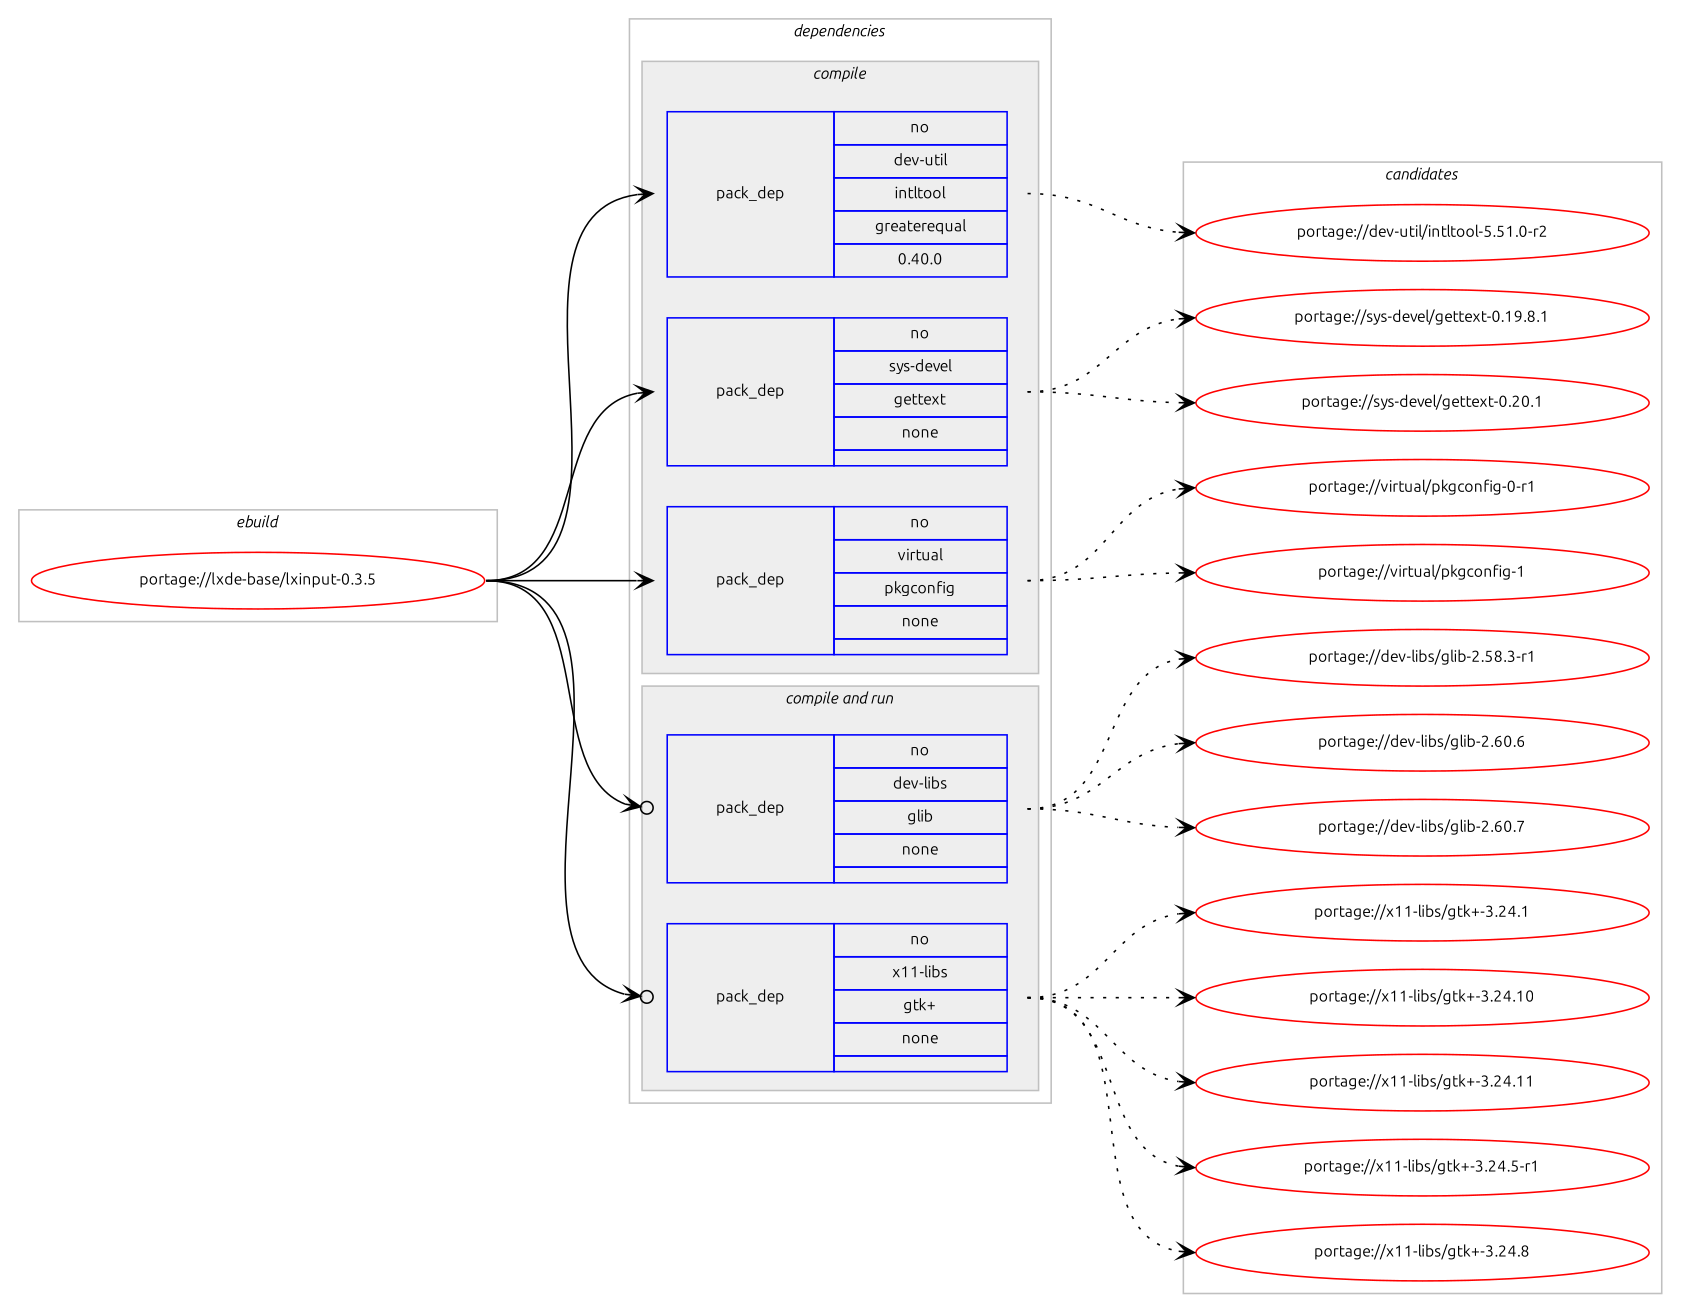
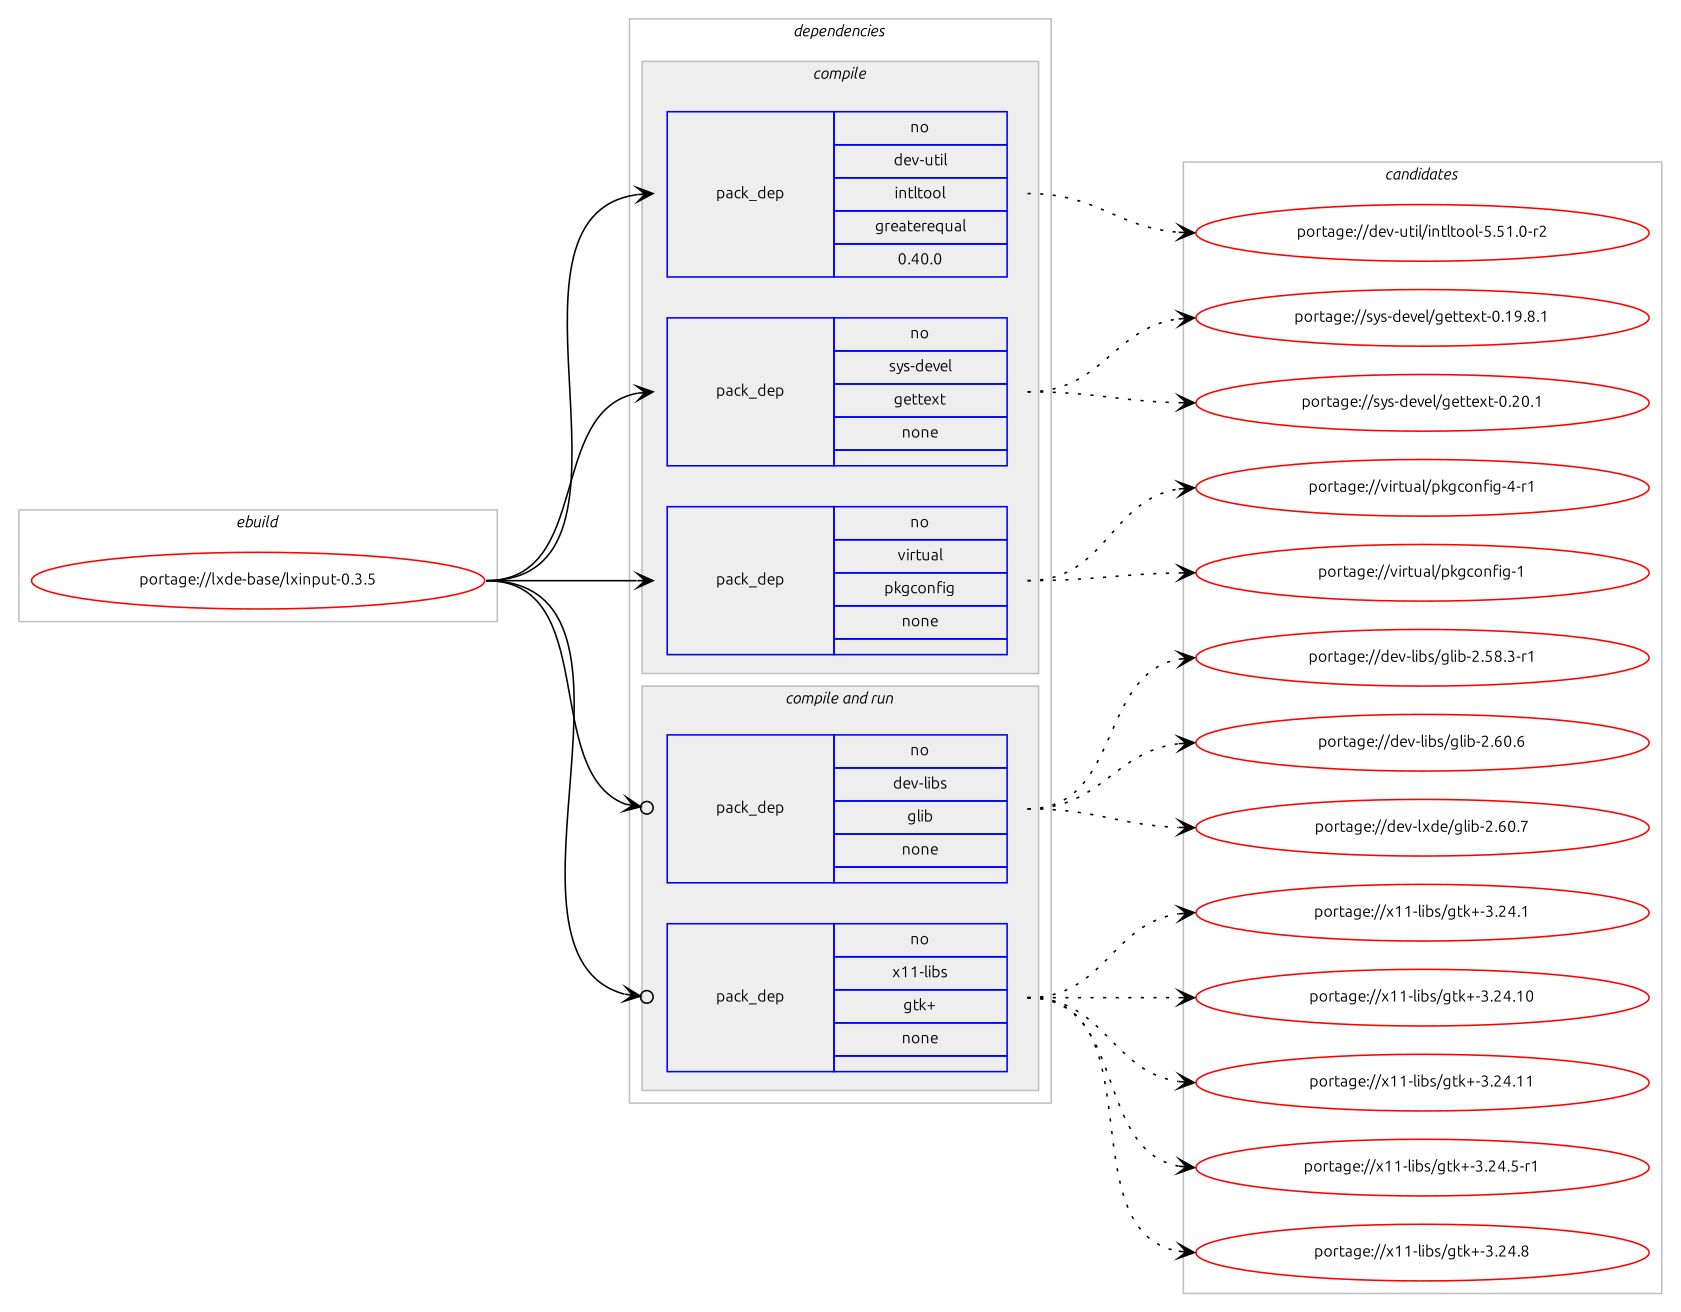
(1423, 488) -> (1423, 488)
(1423, 828) -> (1423, 828)
